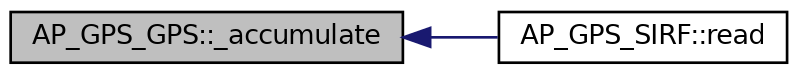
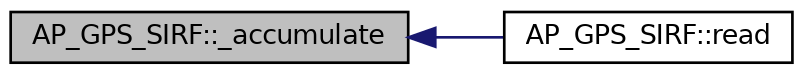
(207, 37) -> (209, 37)
